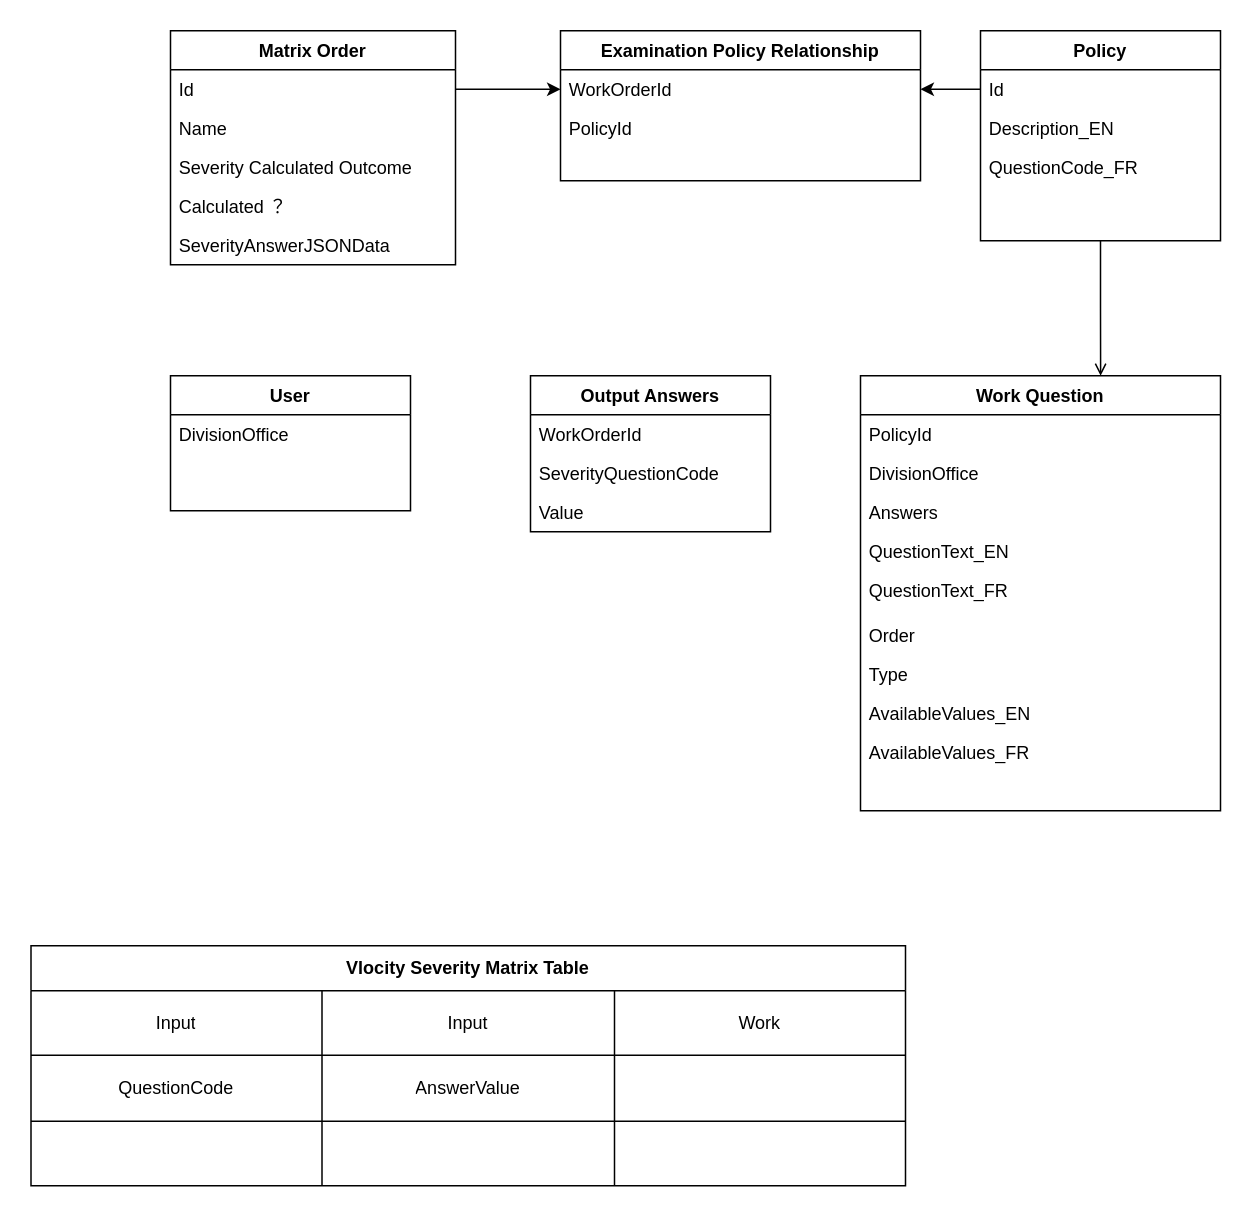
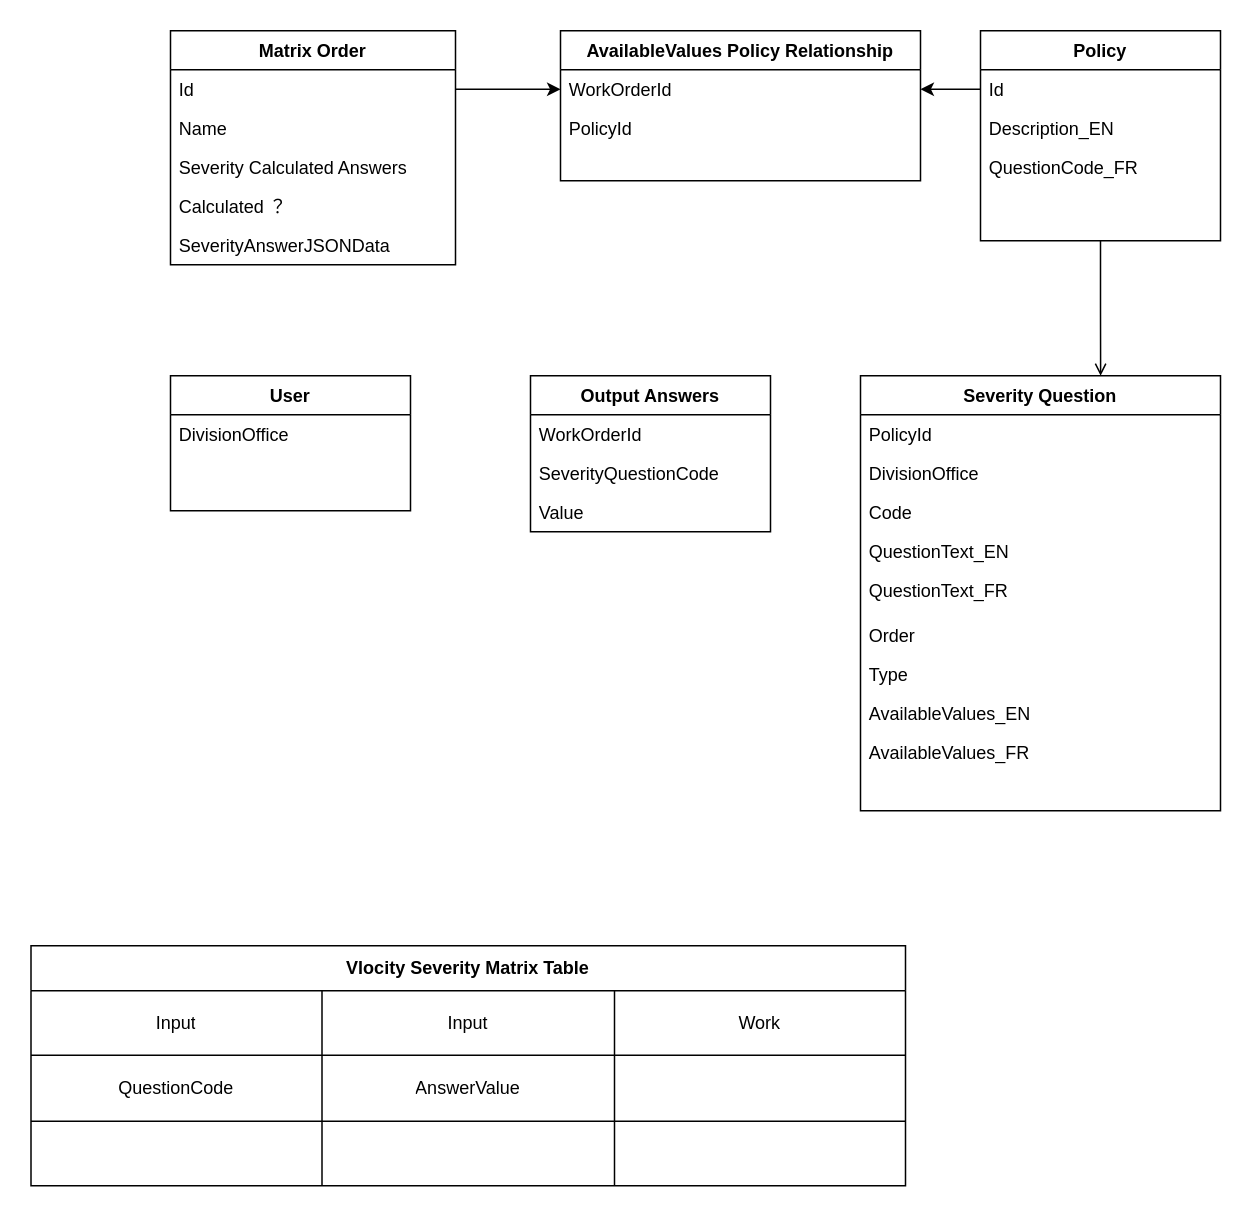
(740, 51) -> (740, 51)
(303, 168) -> (303, 168)
(1040, 396) -> (1040, 396)
(904, 513) -> (889, 513)
